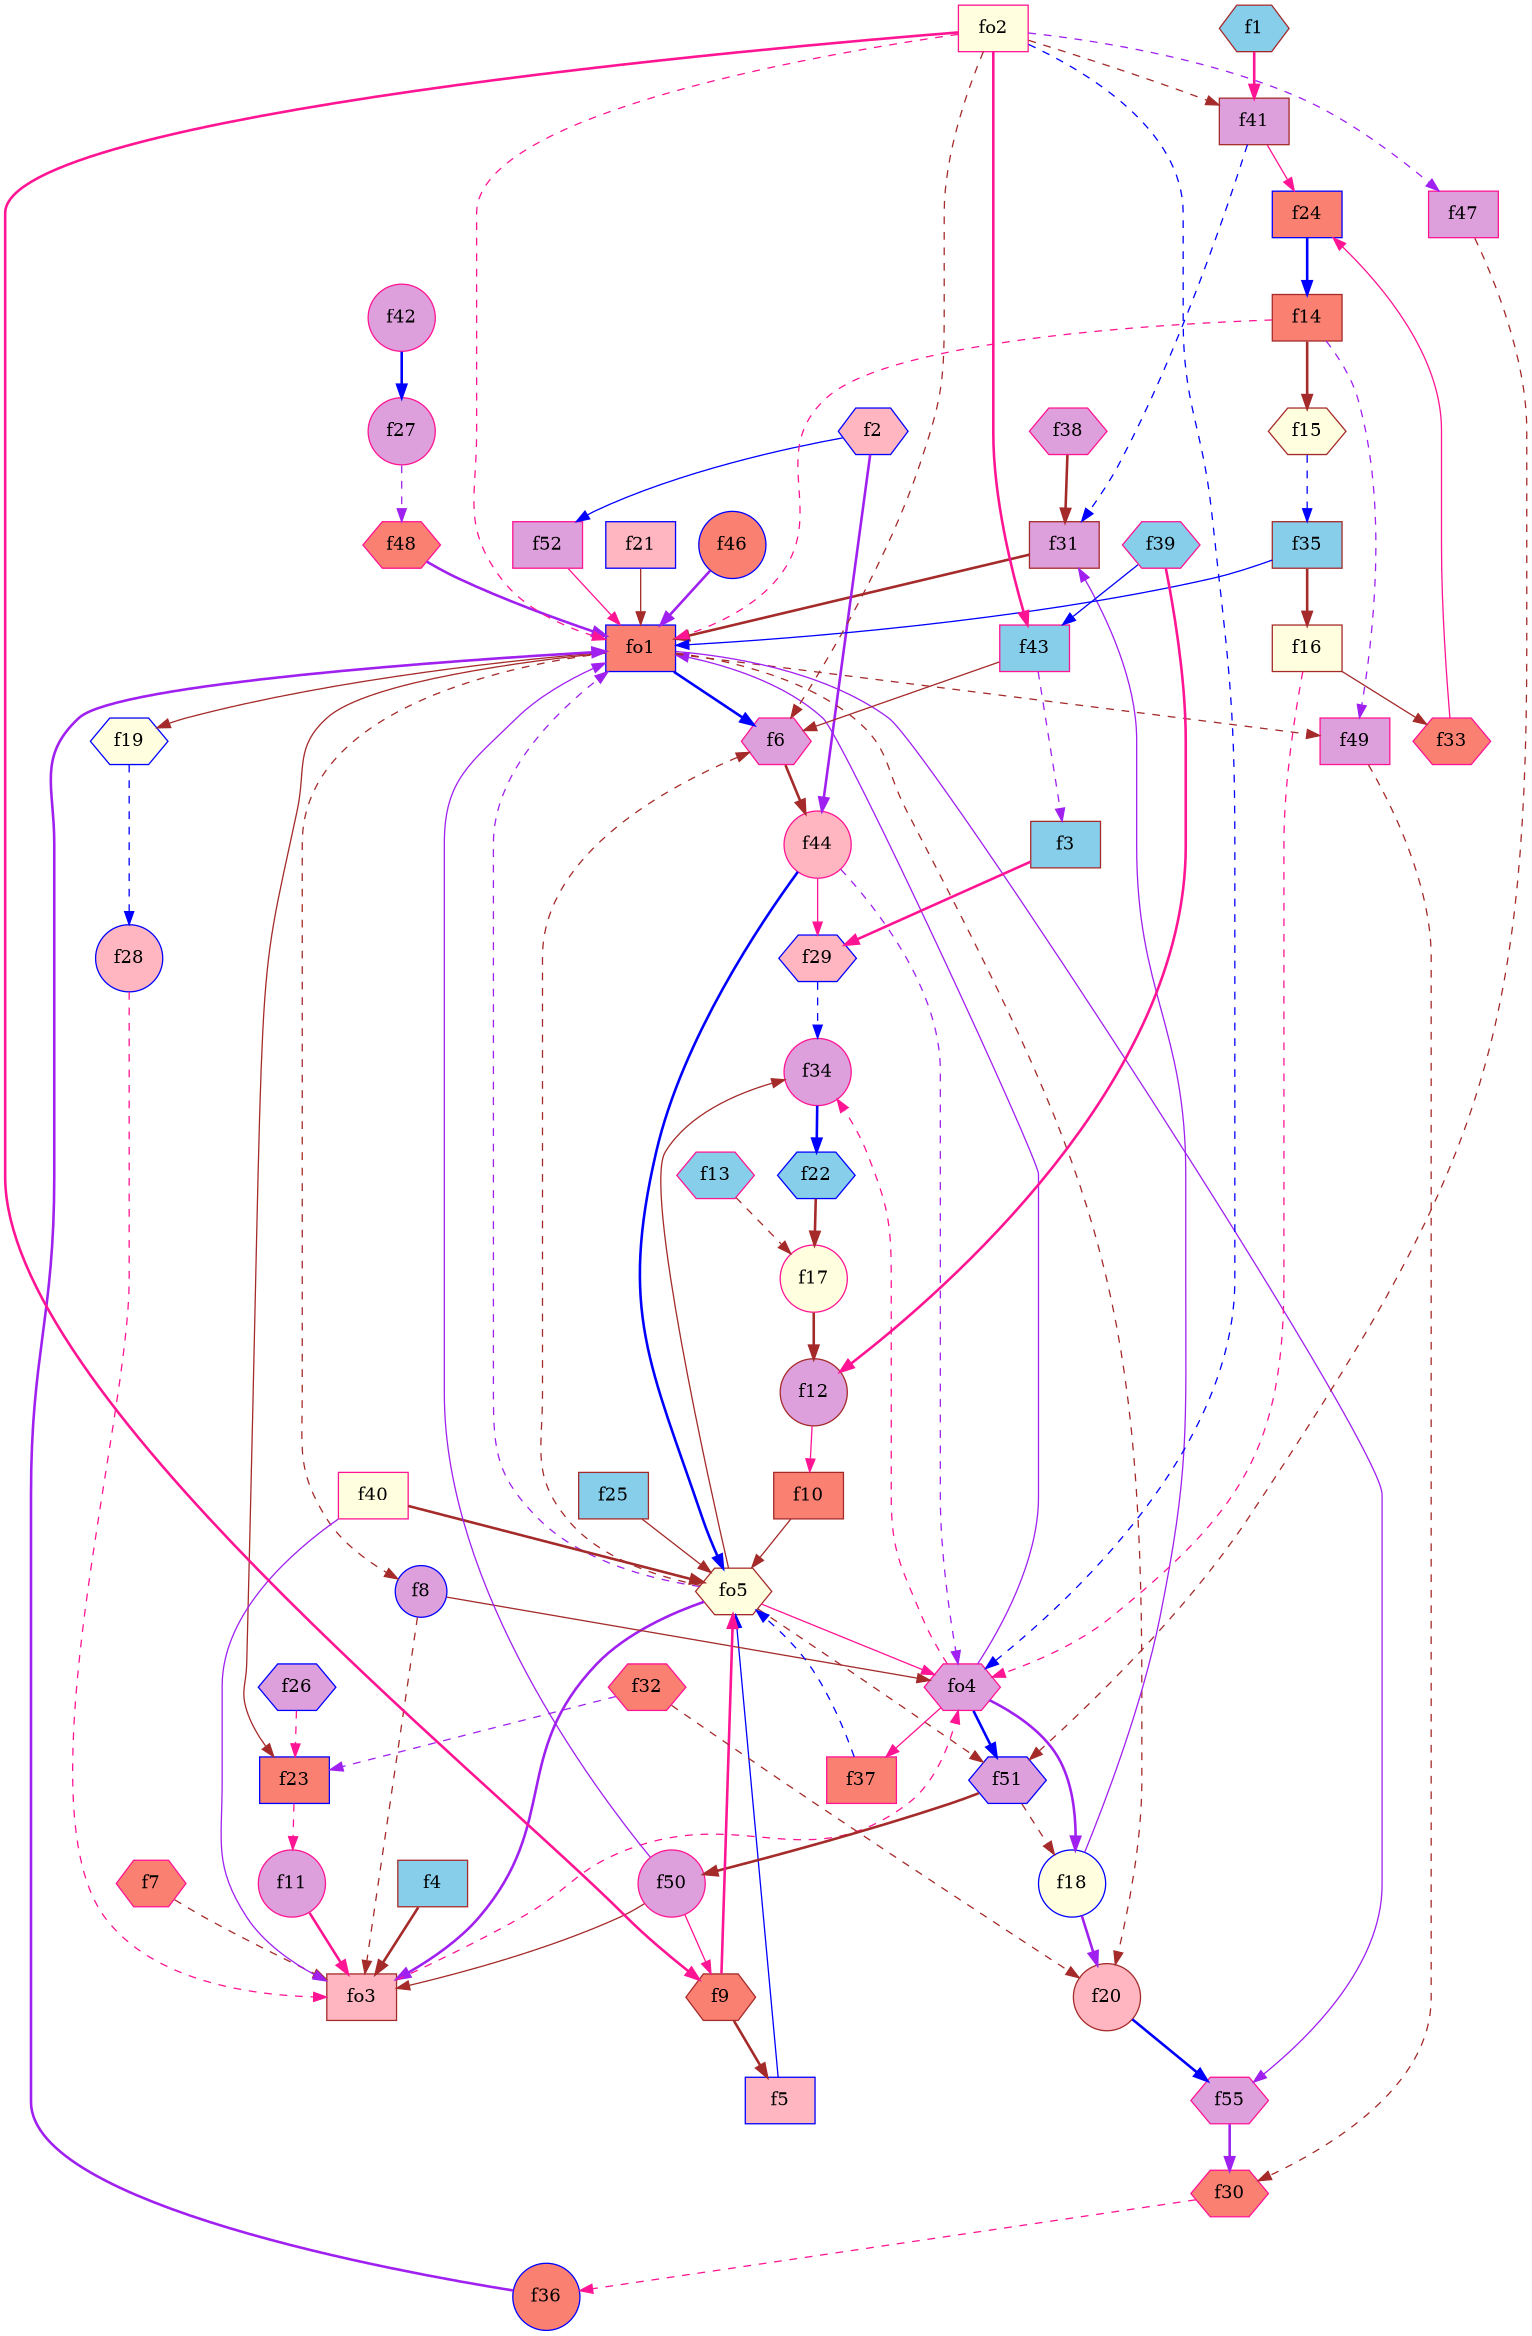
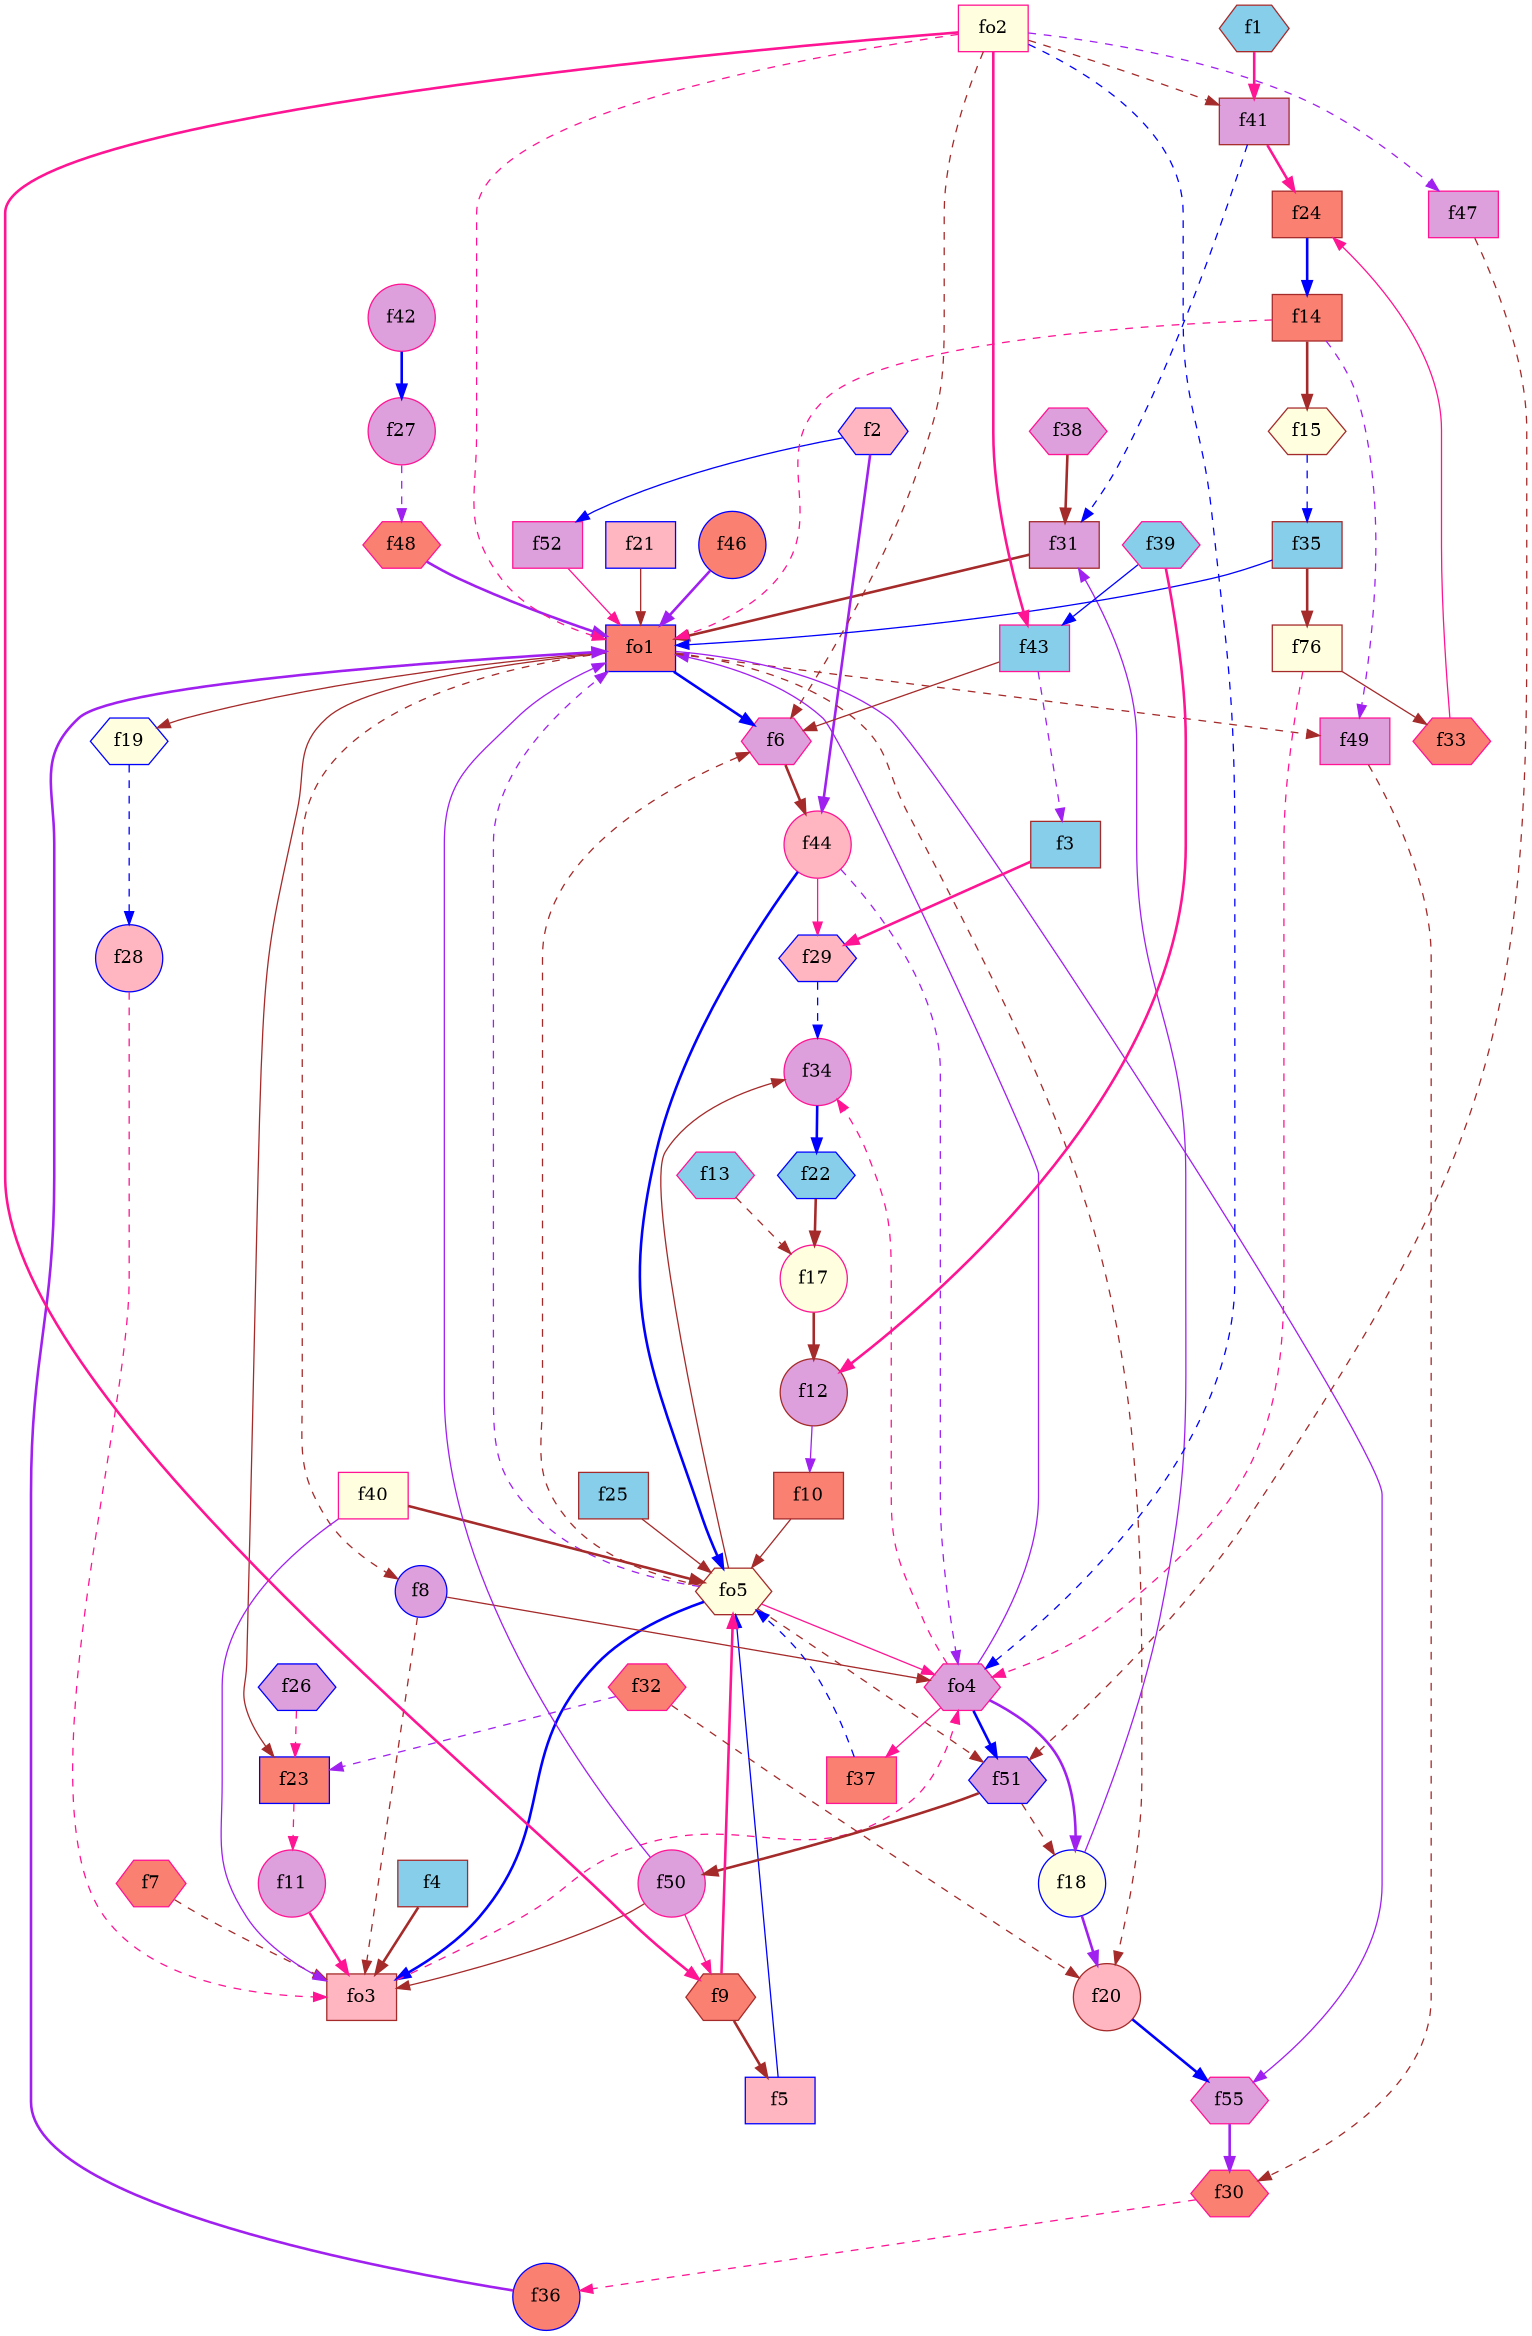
(1277, 162) -> (1277, 162)
(1307, 214) -> (1307, 214)
(1307, 648) -> (1307, 648)
(811, 1442) -> (811, 1442)
(540, 1773) -> (540, 1773)
